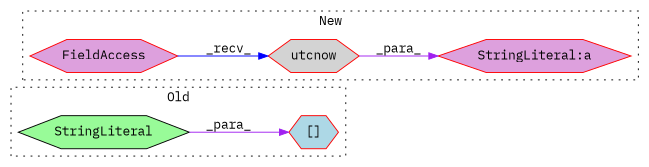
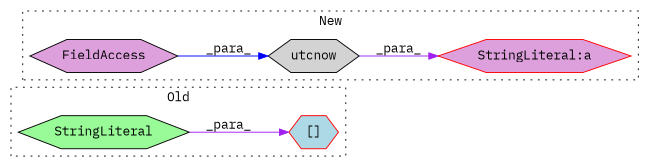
(229, 49) -> (229, 49)
(104, 56) -> (104, 56)
(314, 56) -> (314, 56)
